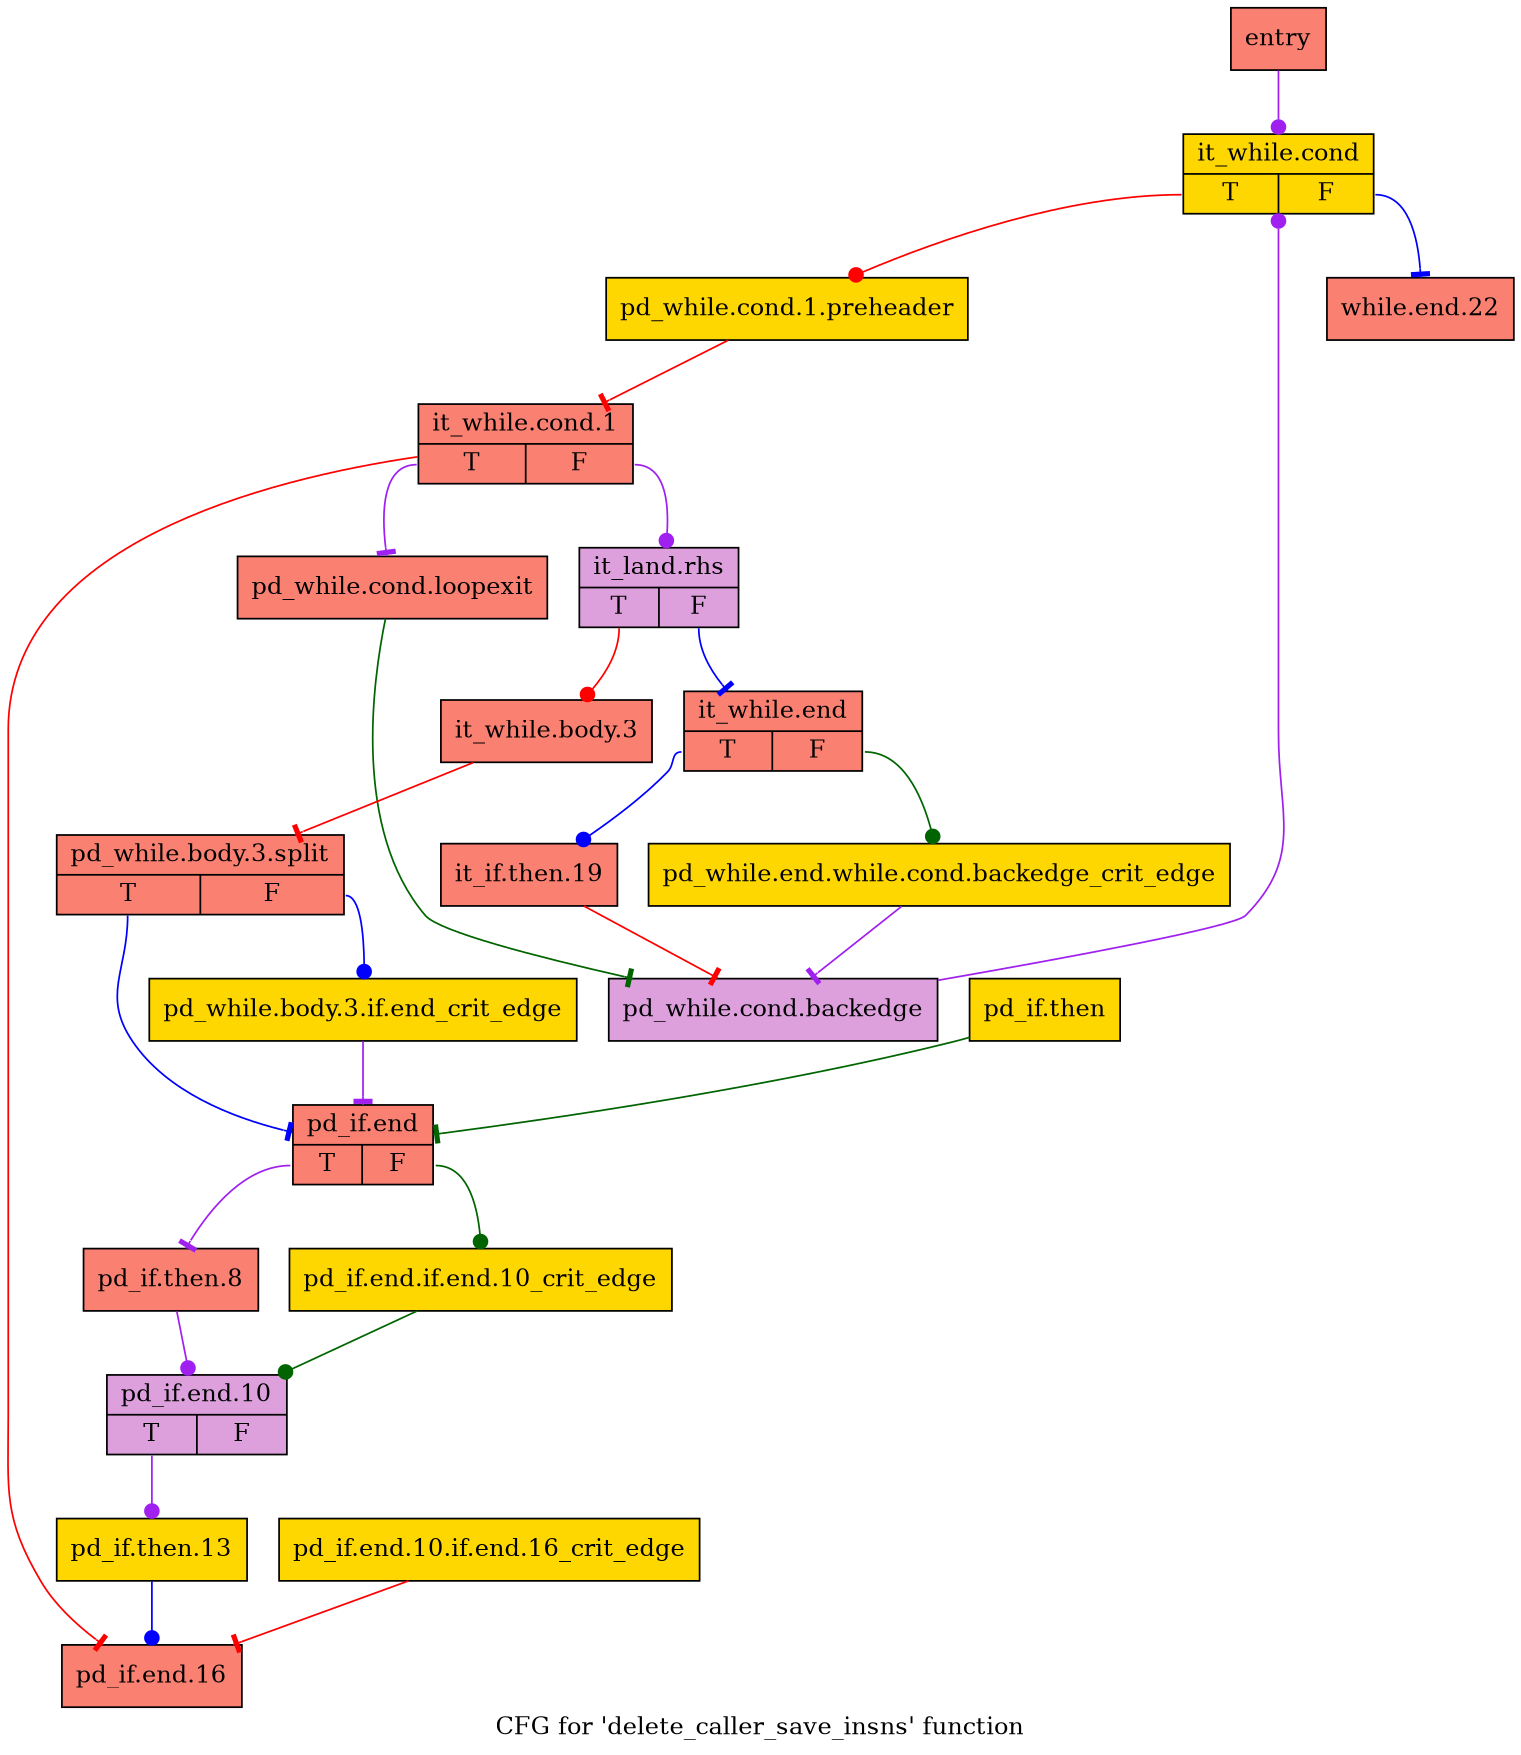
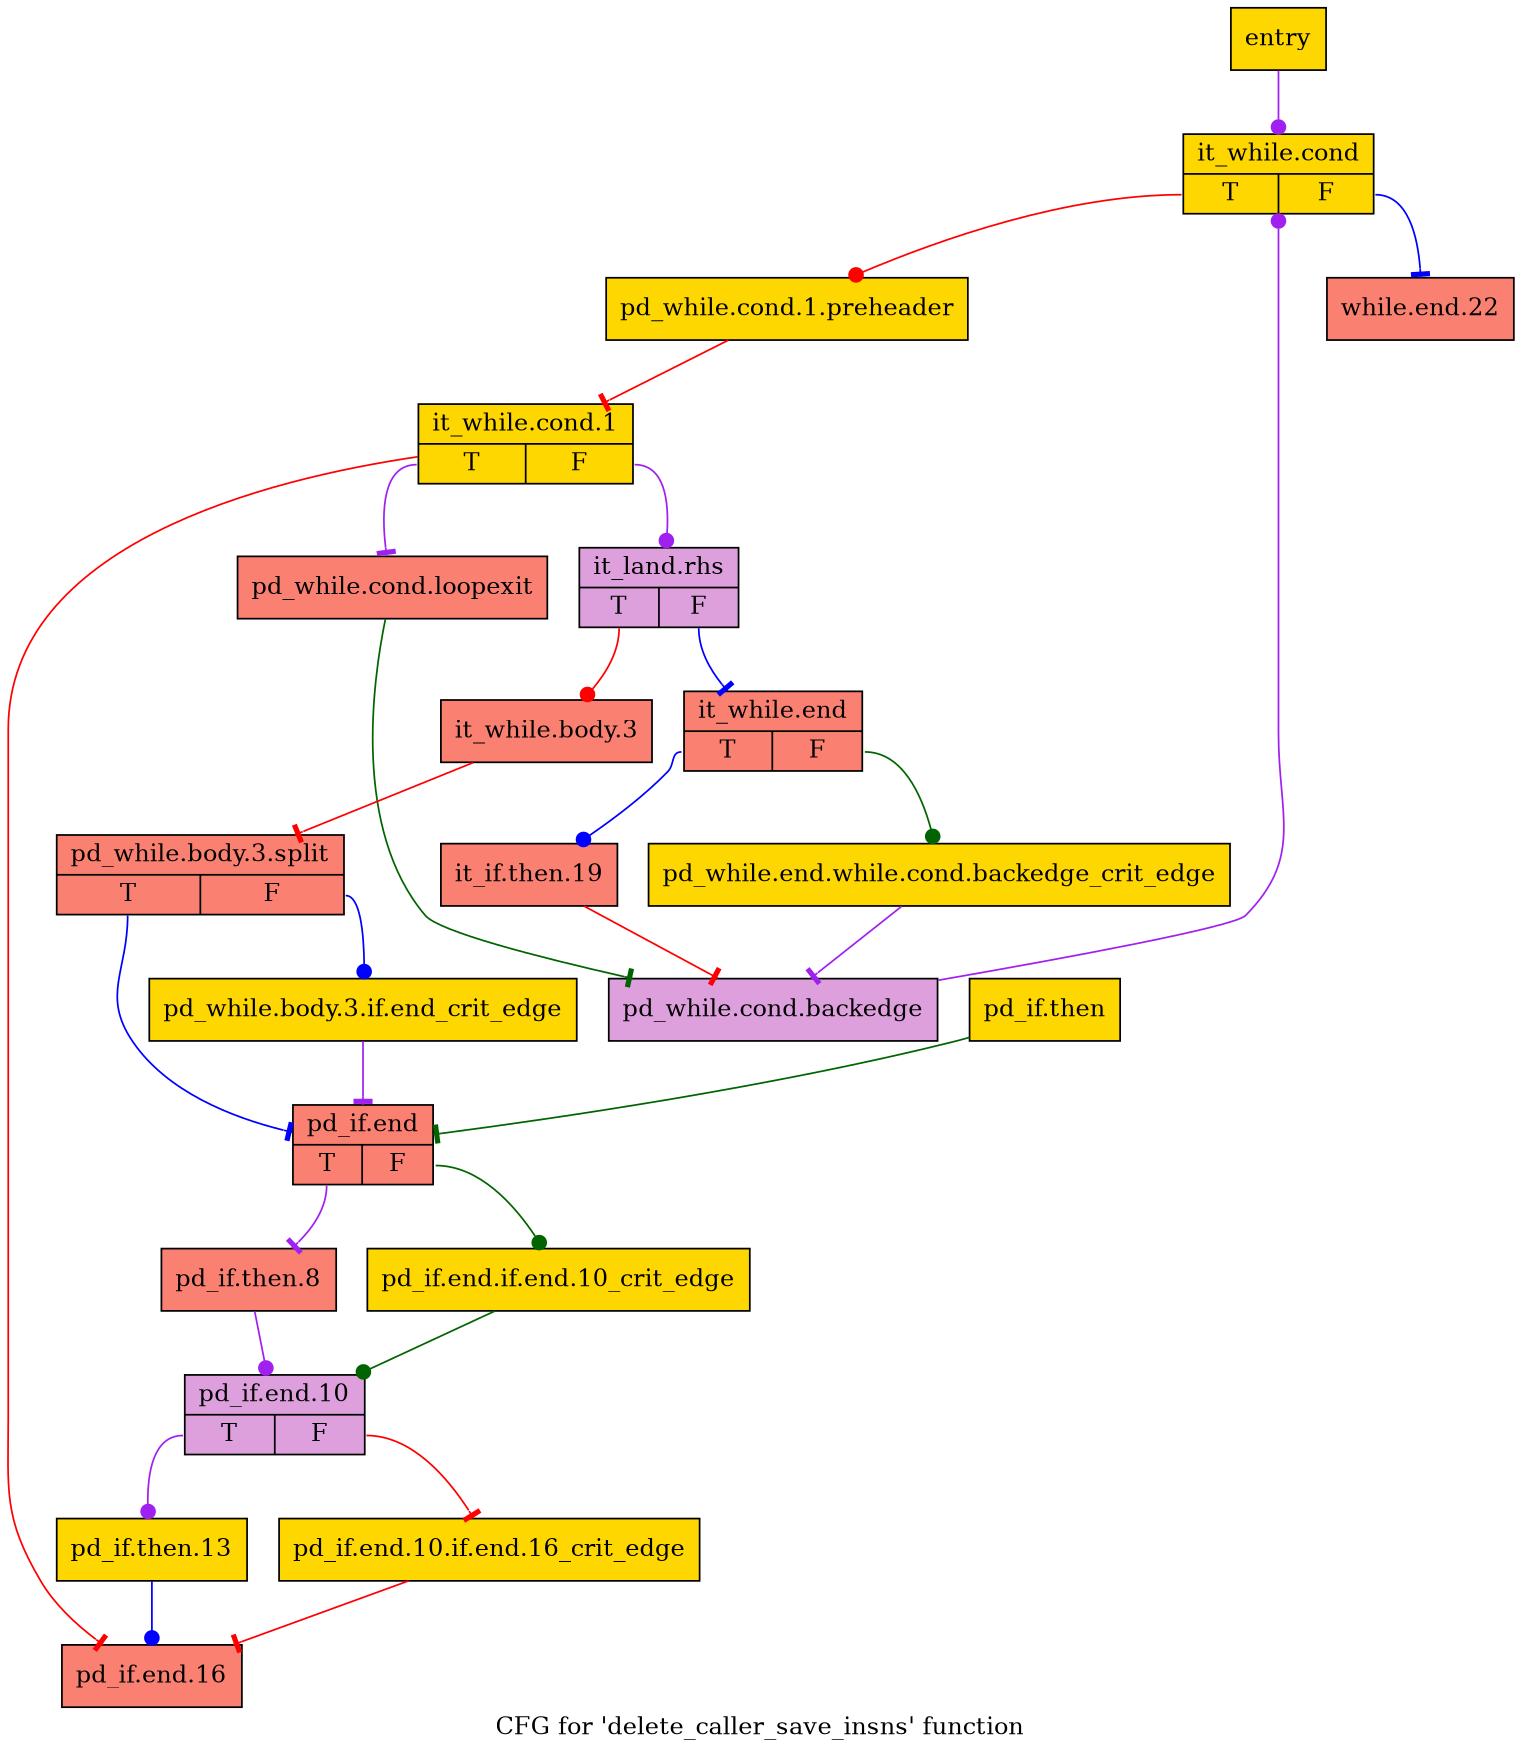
(1278, 39) -> (1278, 39)
(526, 444) -> (526, 444)
none -> (426, 1460)
